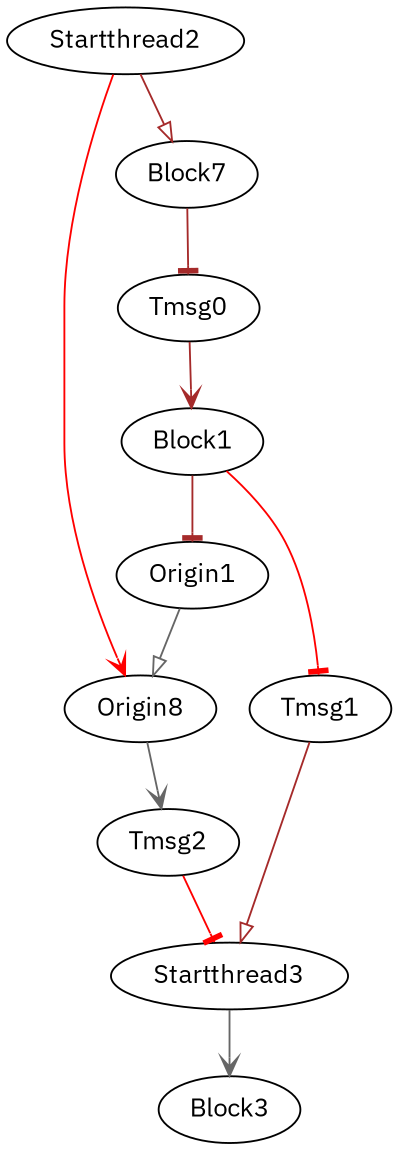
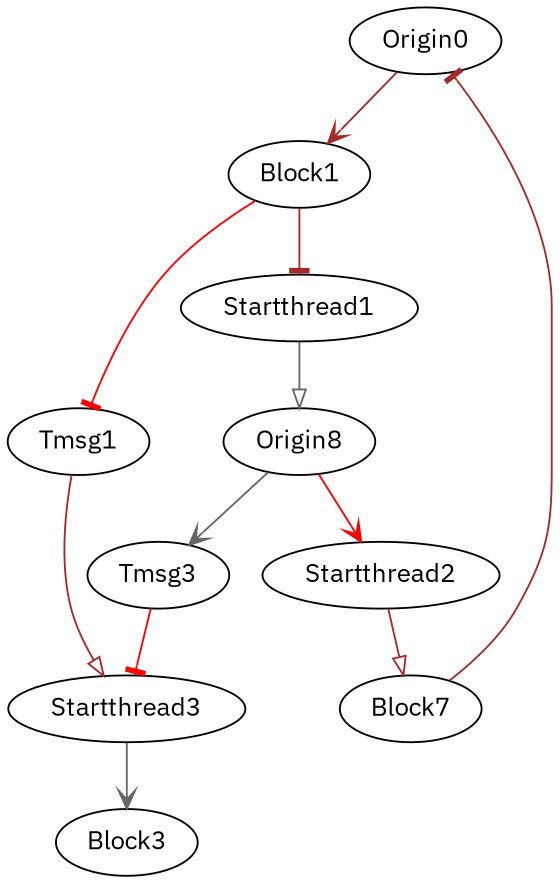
(189, 308) -> (426, 41)
(64, 367) -> (335, 500)
(192, 575) -> (299, 308)
(168, 842) -> (158, 575)
